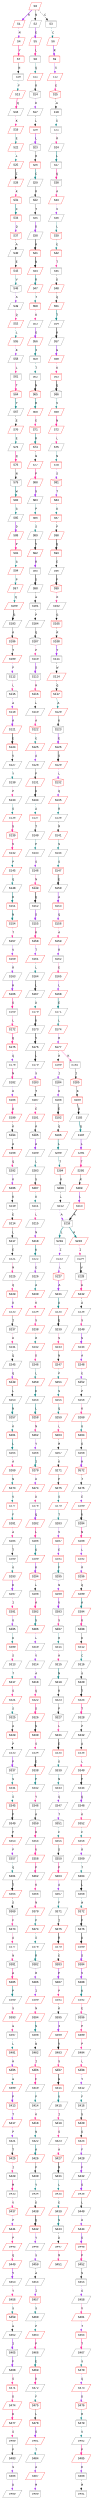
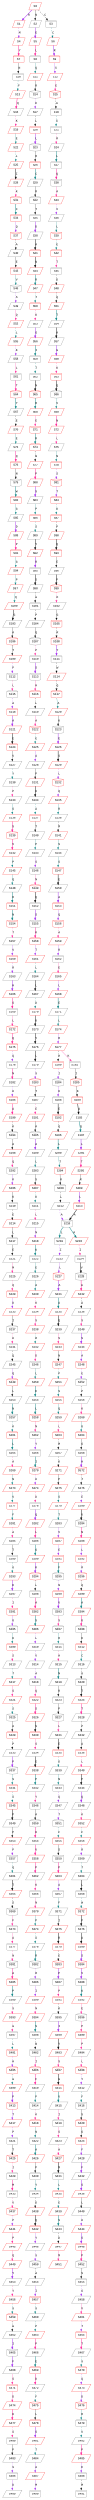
(35, 1267) -> (35, 1267)
